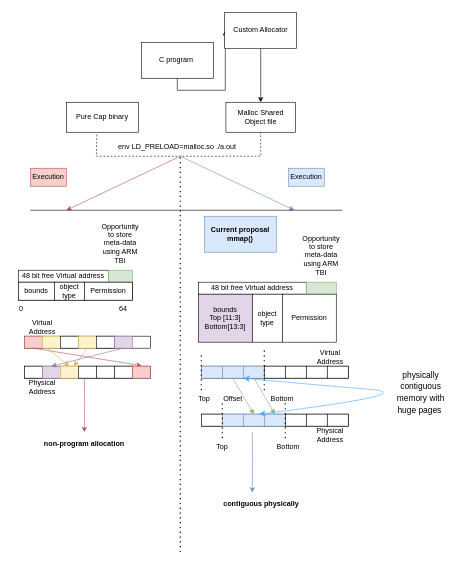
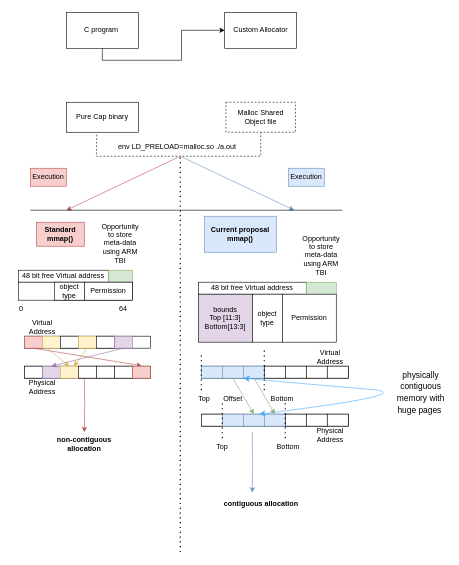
(177, 60) -> (102, 30)
(261, 96) -> none
(261, 117) -> (261, 117)
none -> (60, 234)
(36, 291) -> none
(84, 444) -> (84, 444)
(261, 504) -> (261, 504)
